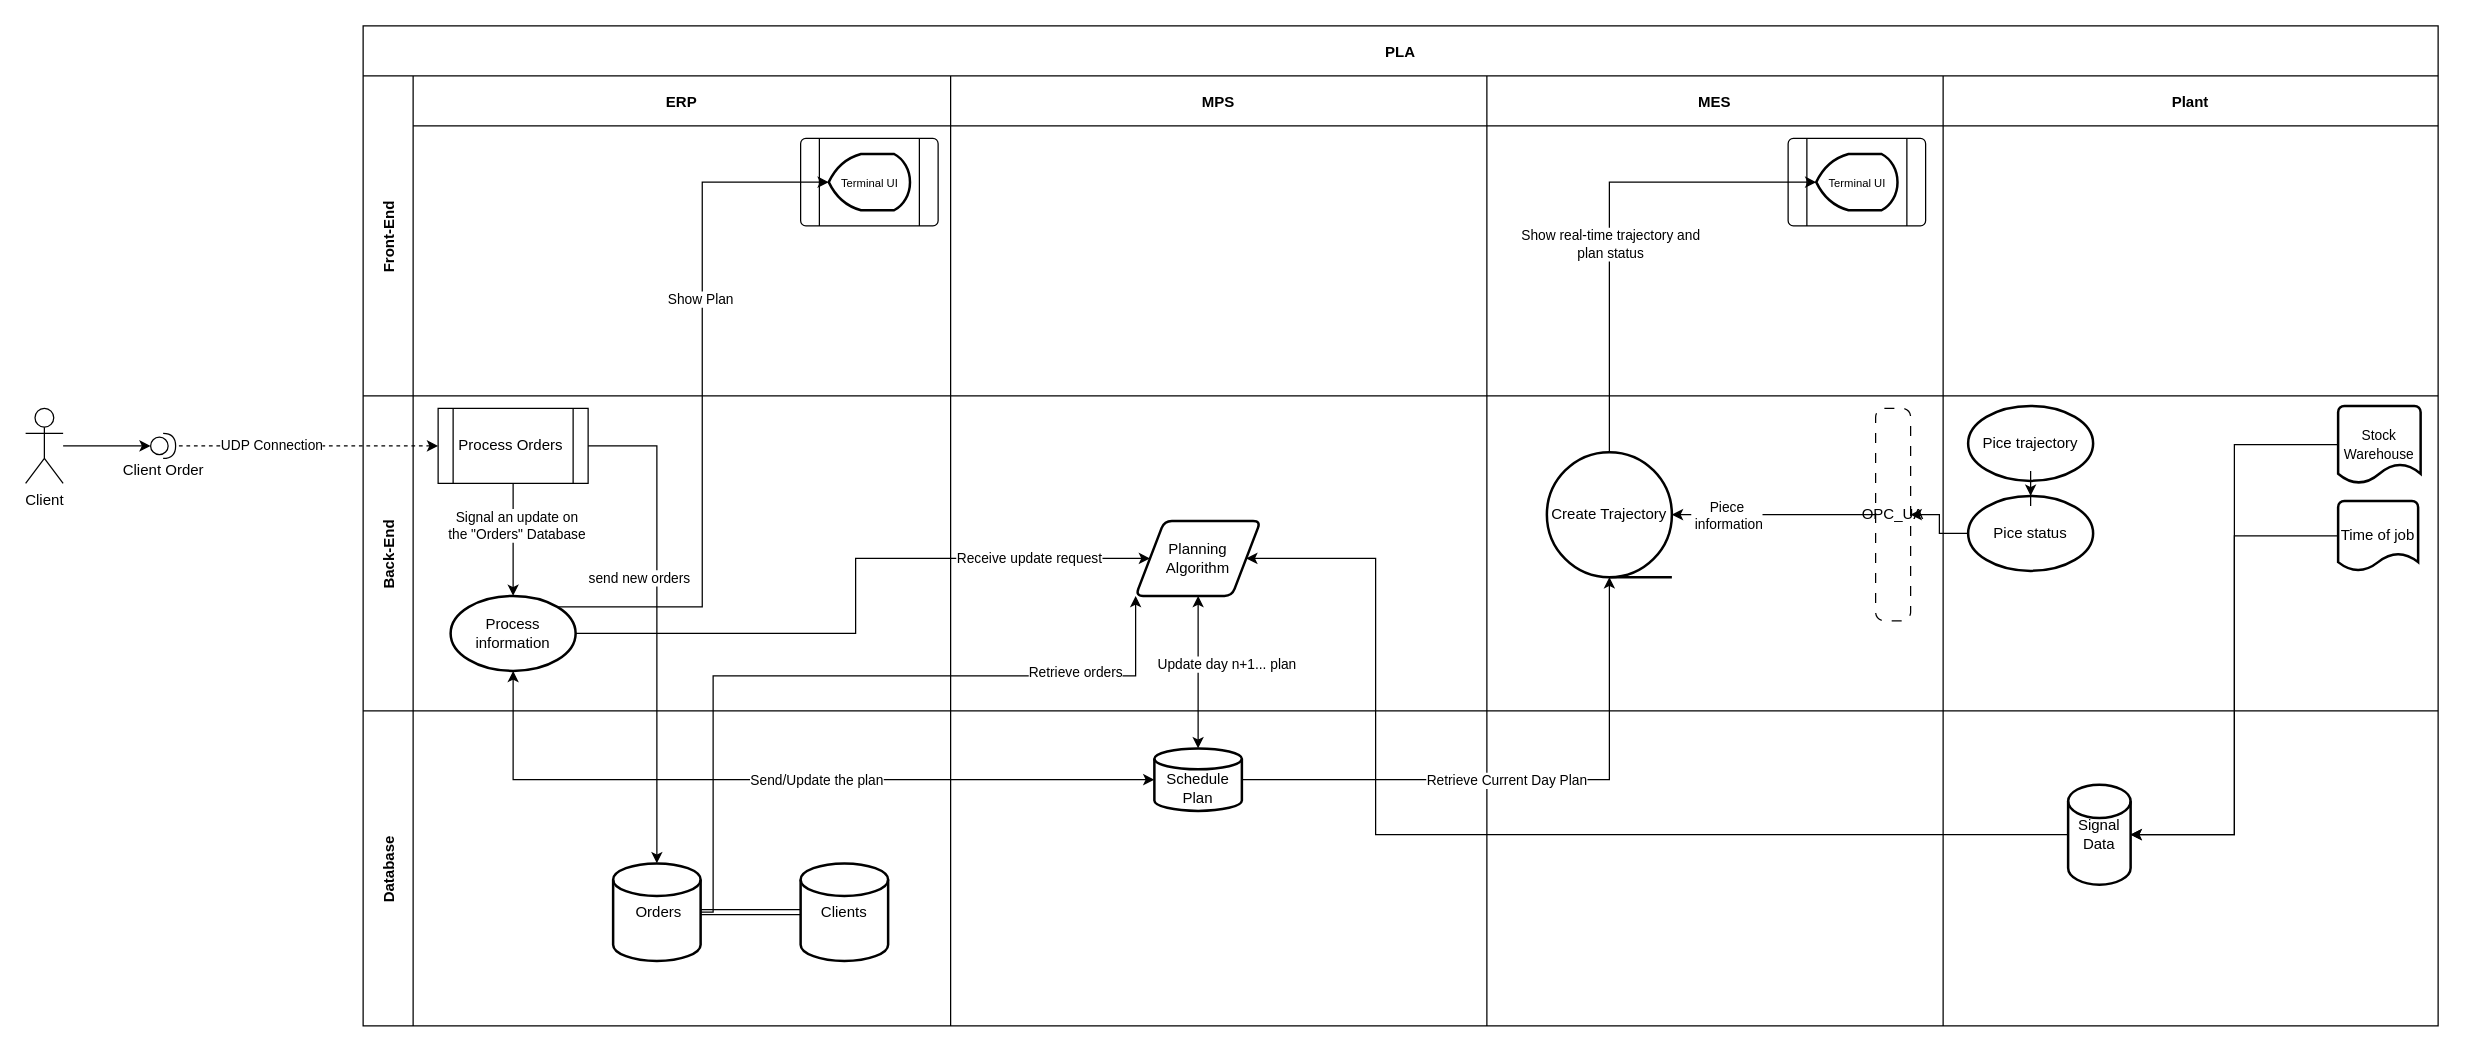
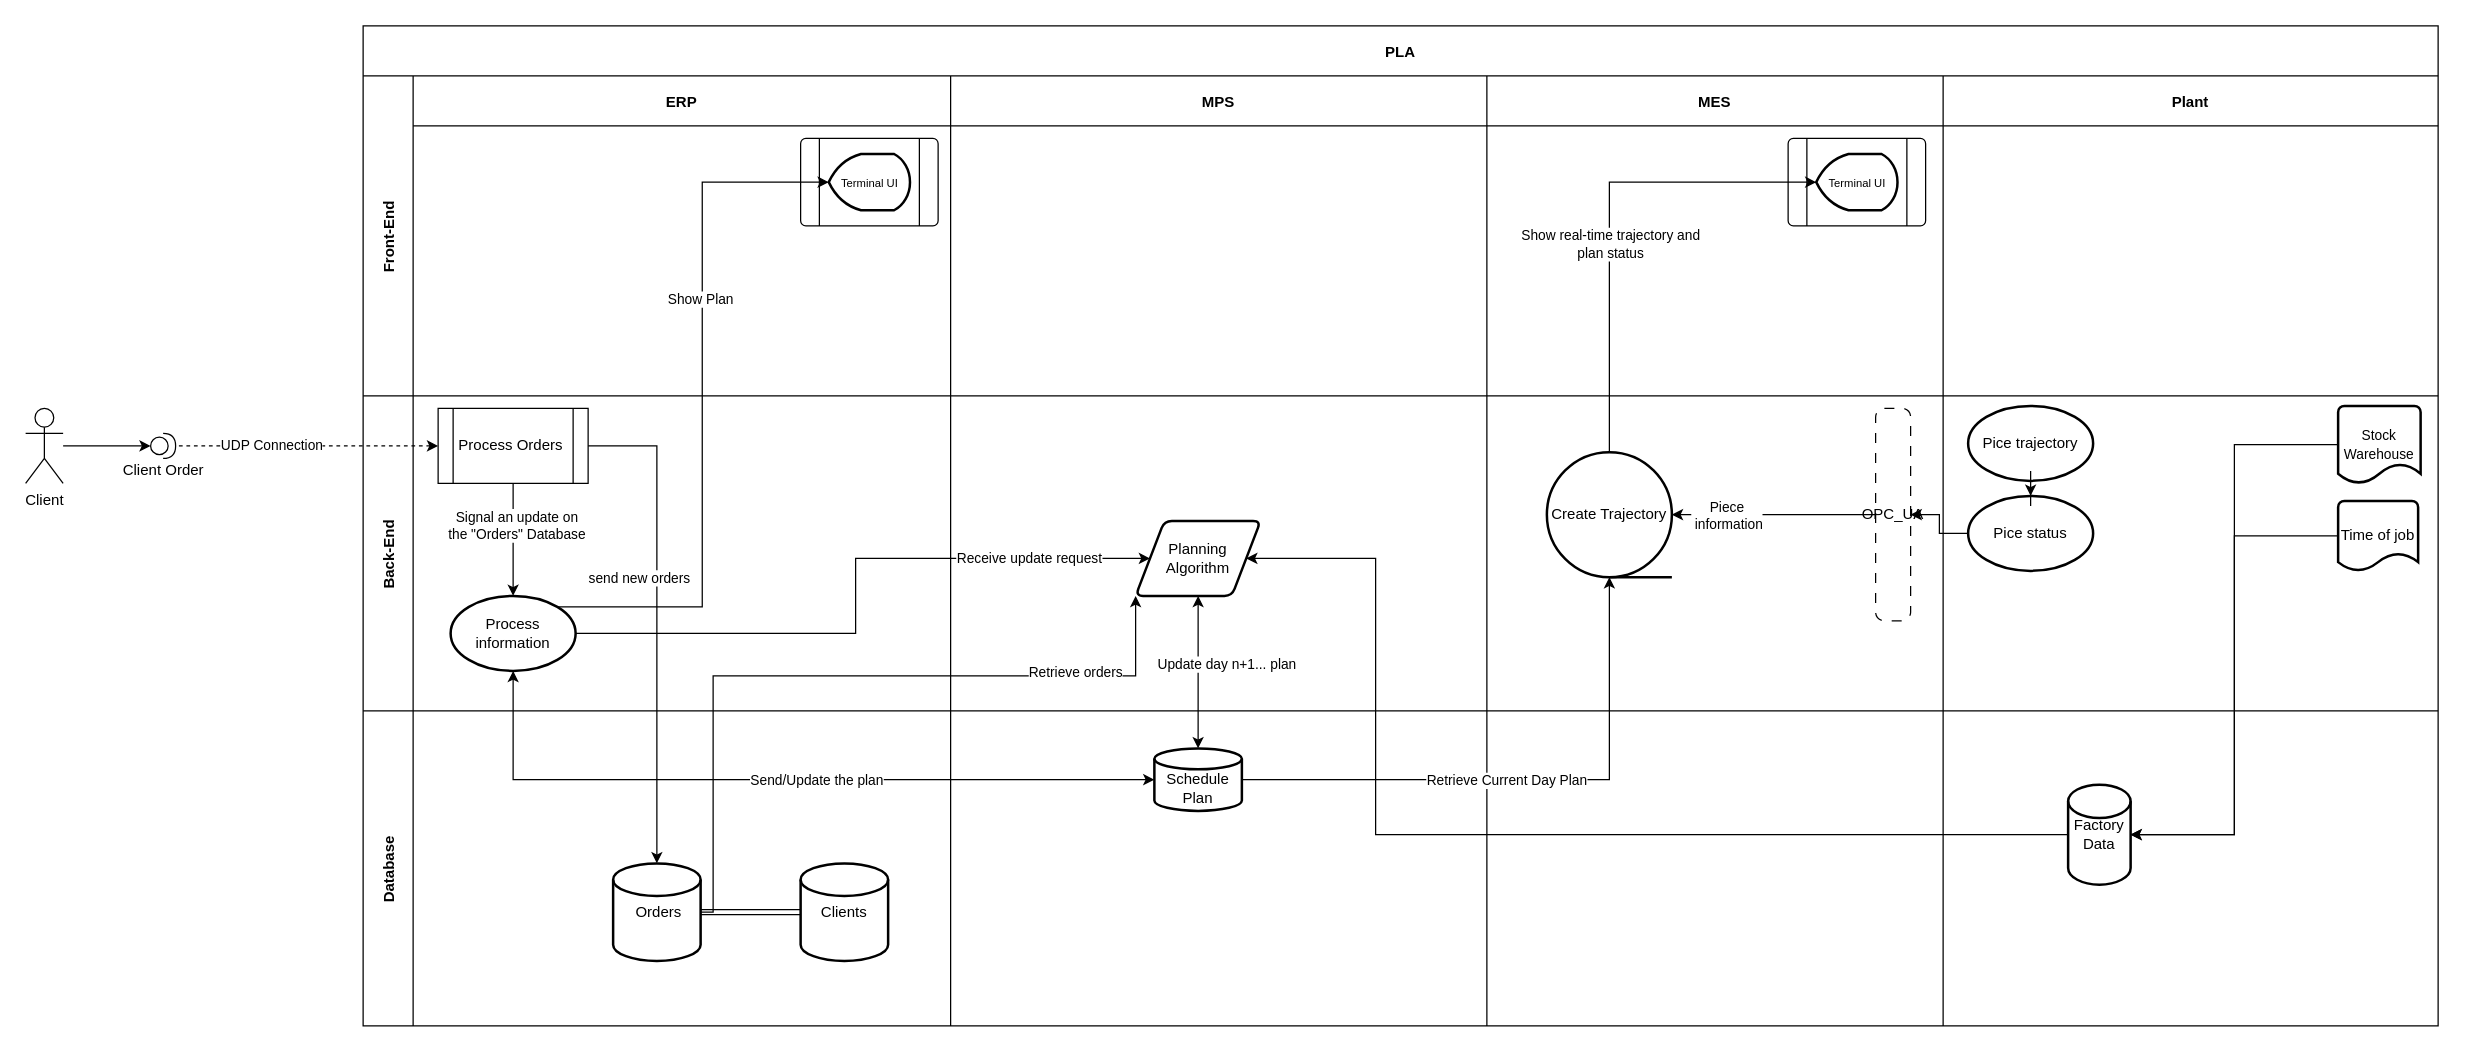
(2099, 834) -> (2099, 834)
